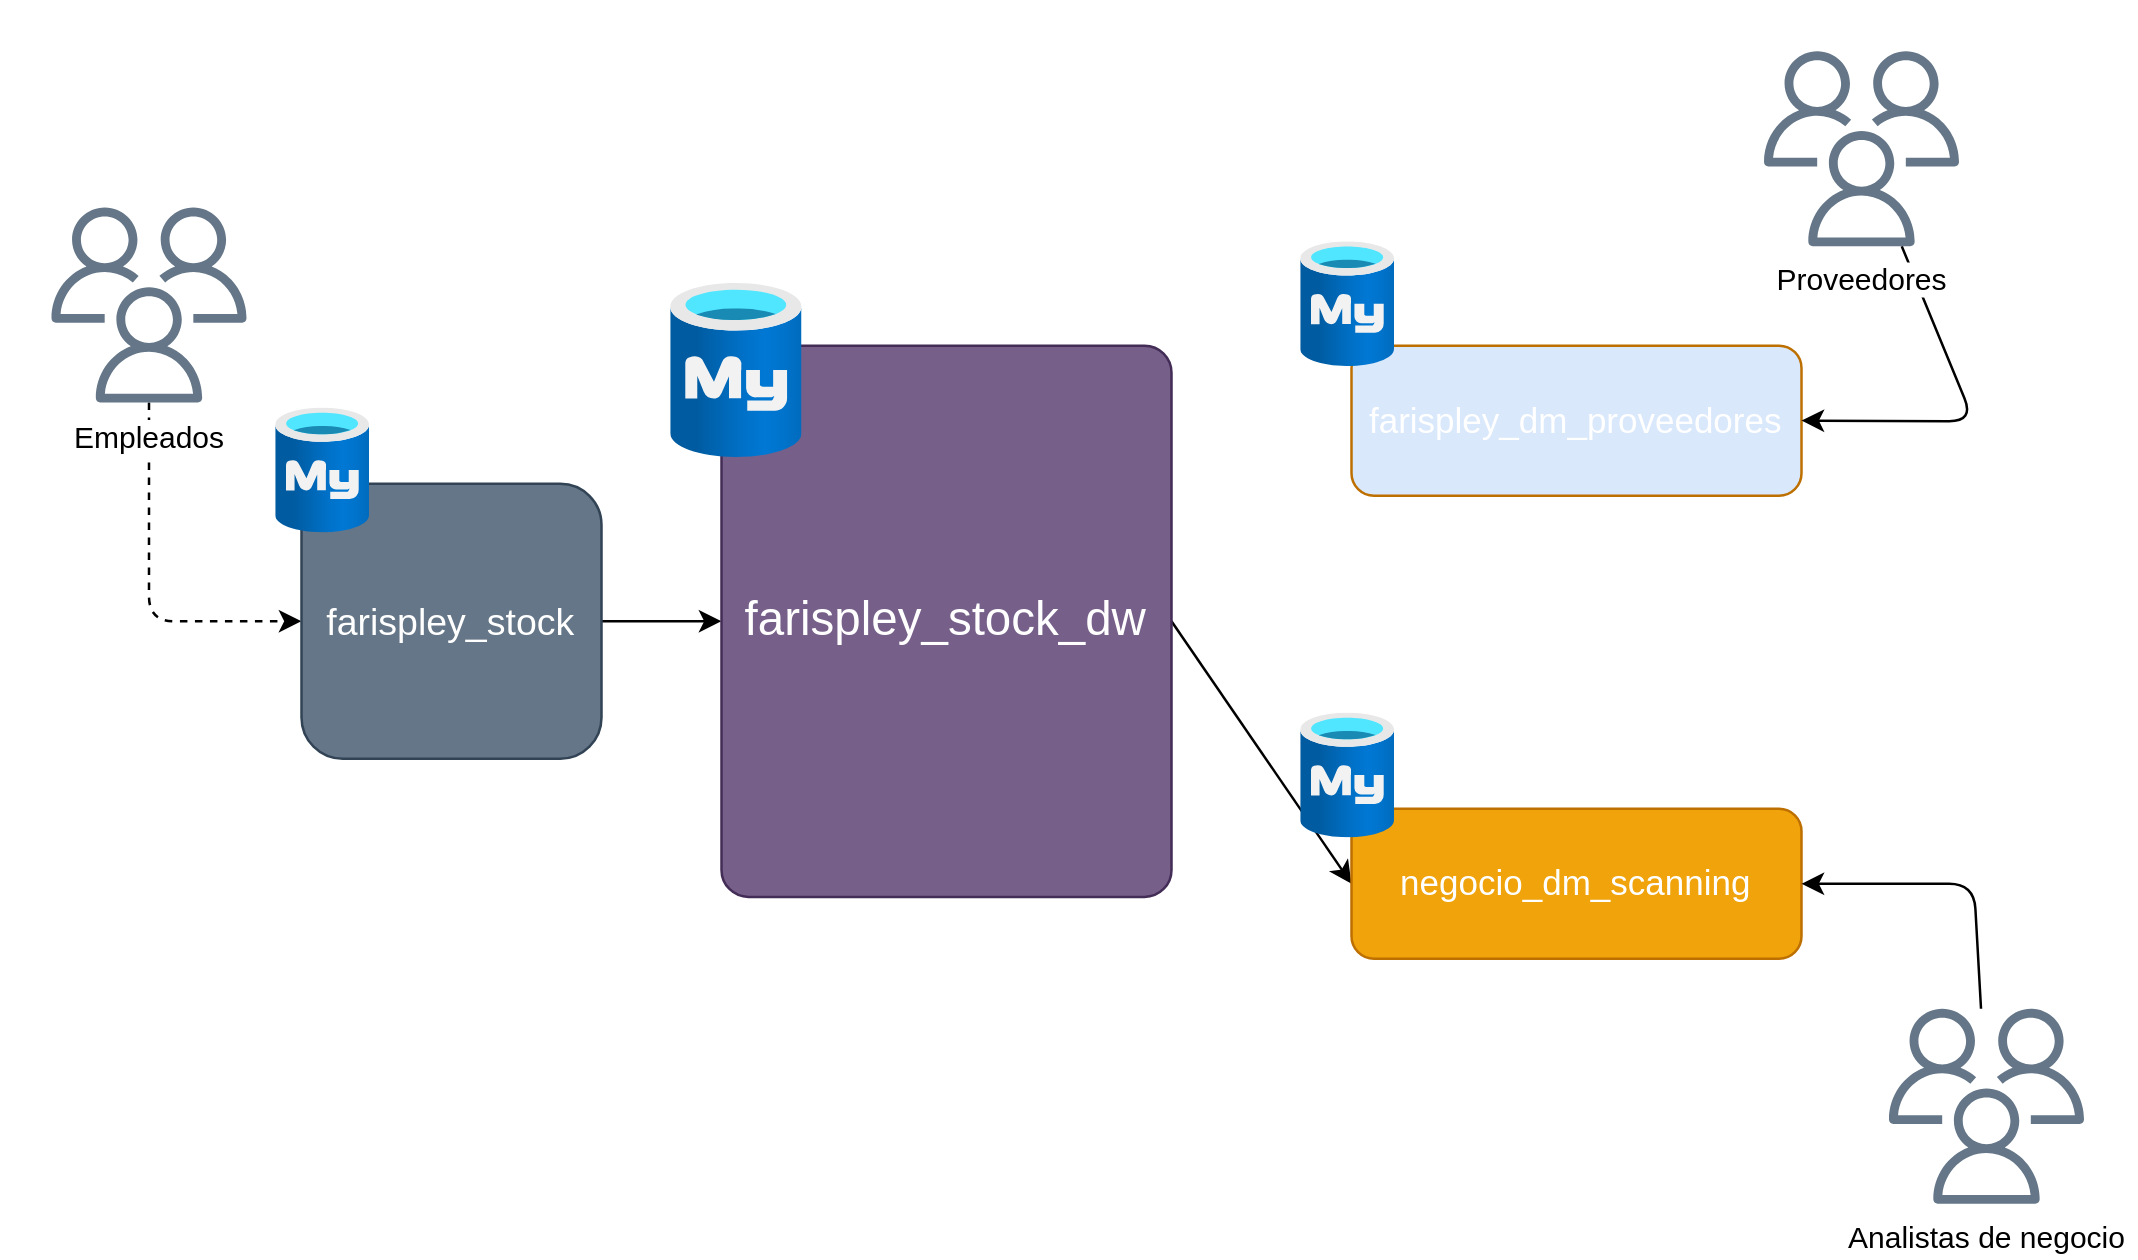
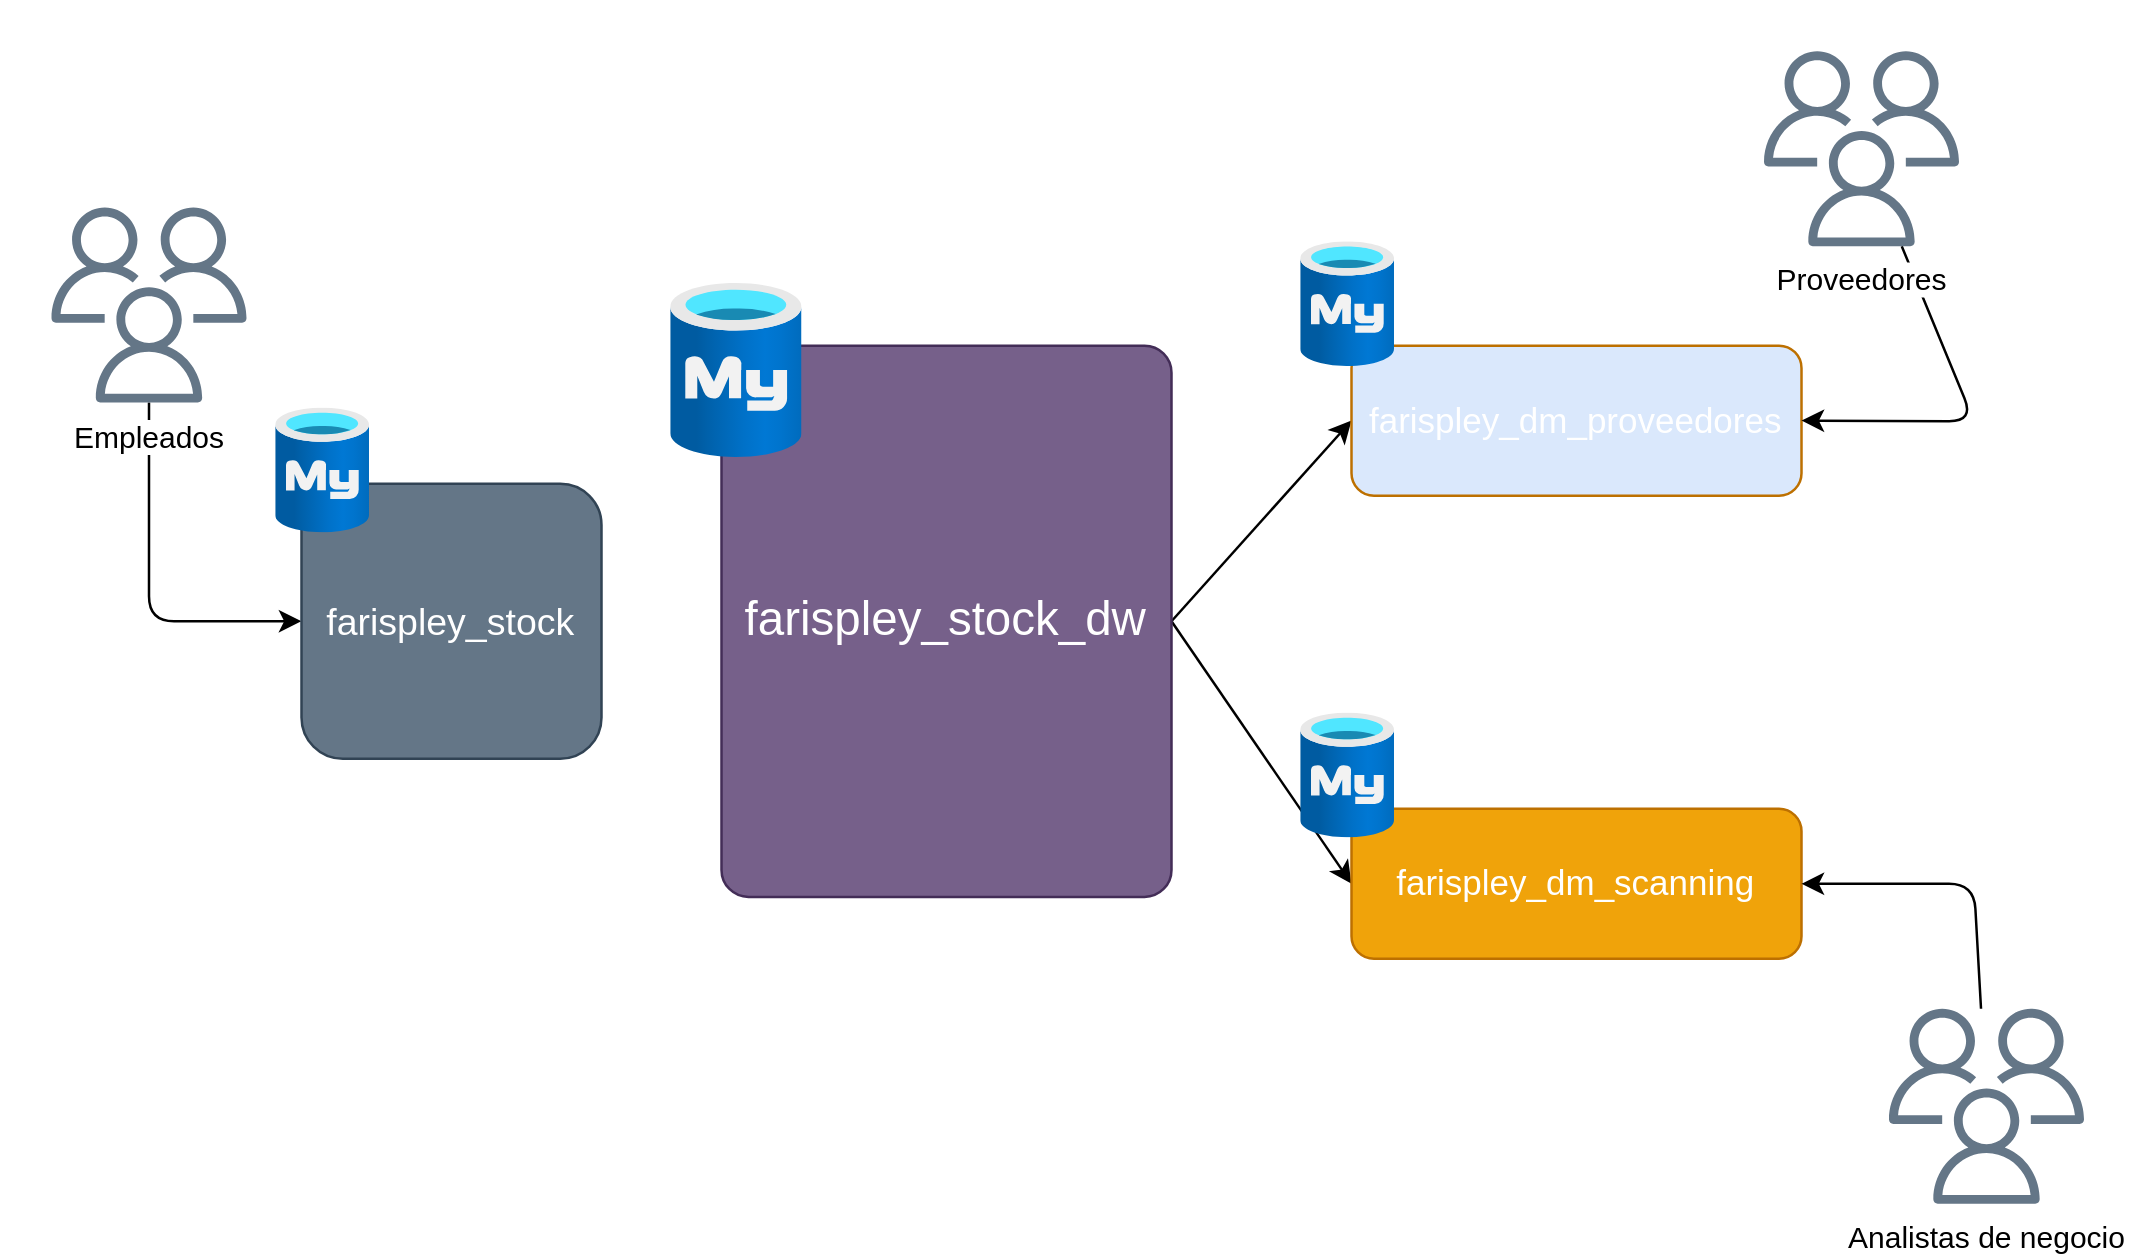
none -> (1256, 527)
(149, 597) -> (149, 597)
(653, 621) -> none
(1576, 884) -> (1576, 884)
